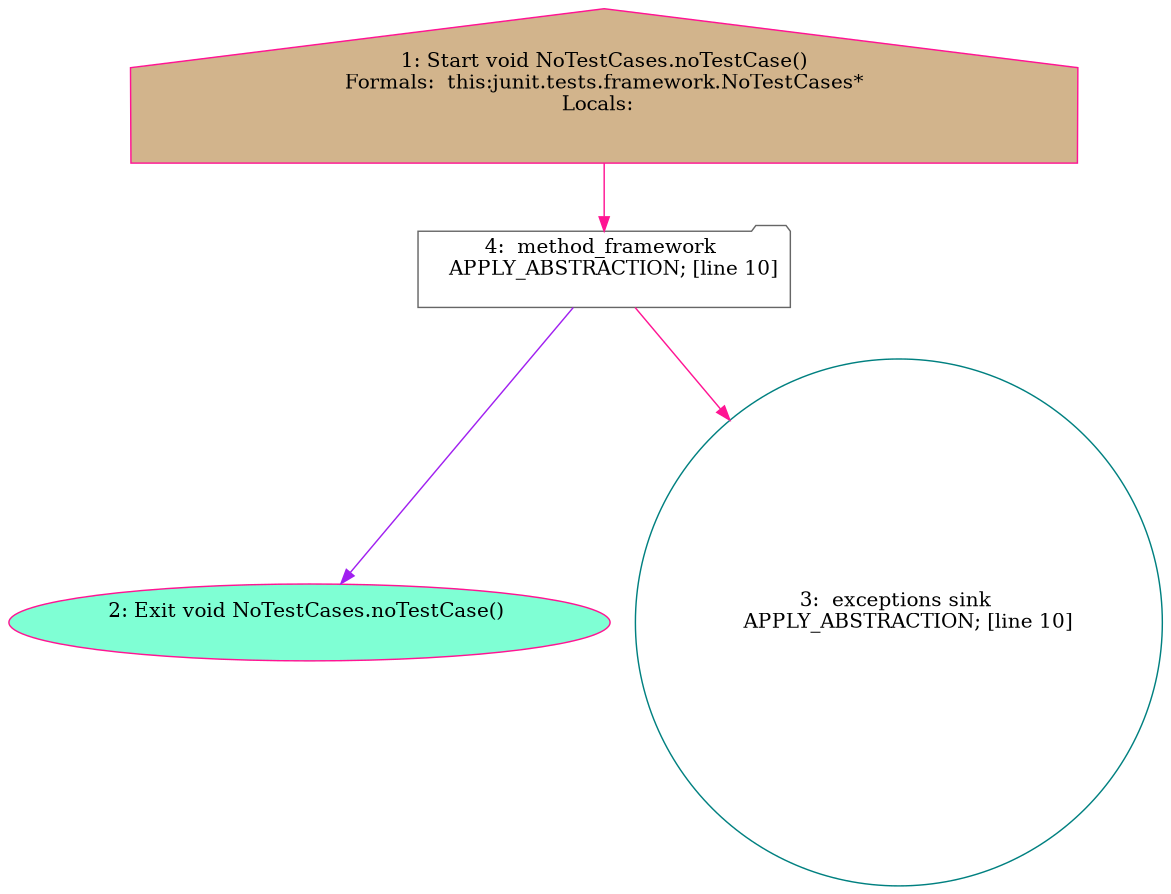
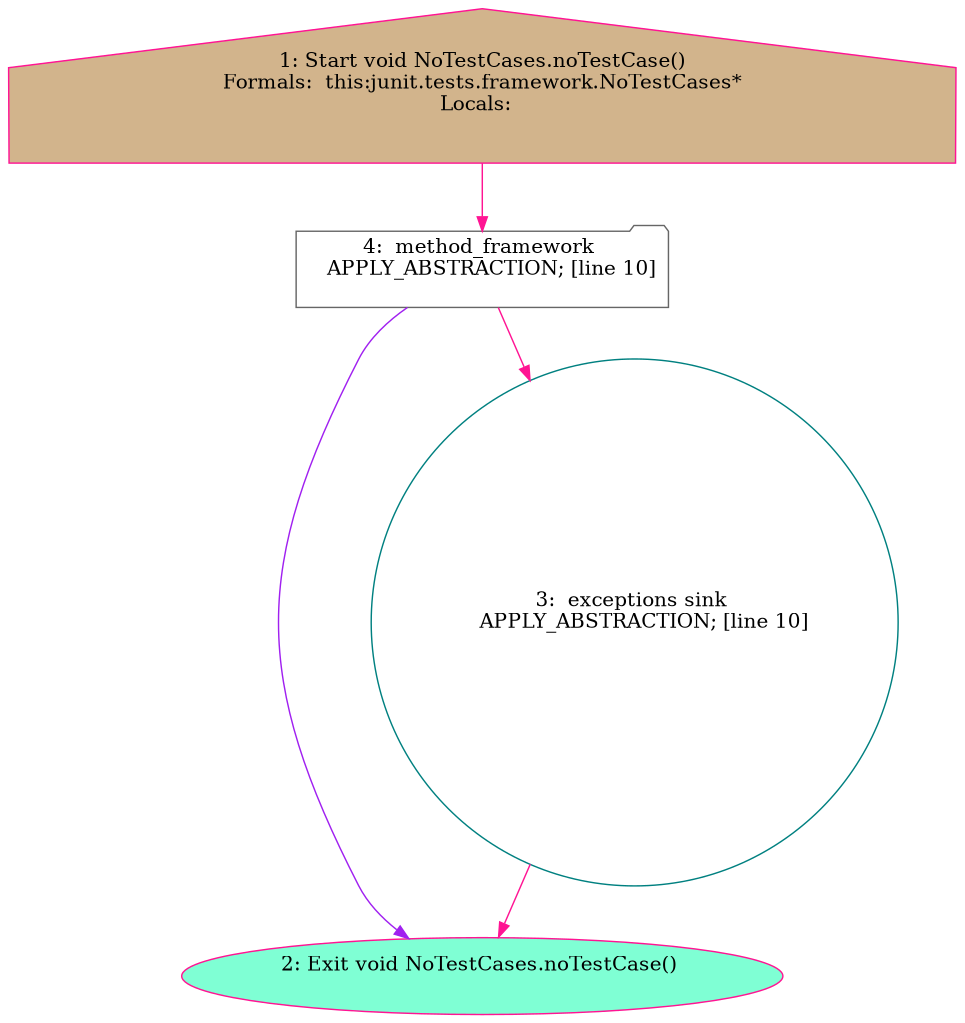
none -> (517, 894)
